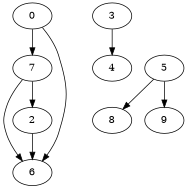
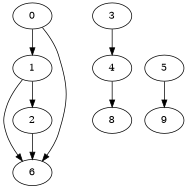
(32, 68) -> (32, 68)
(141, 92) -> (112, 91)
